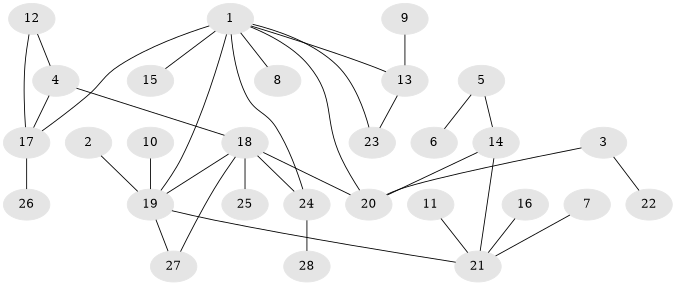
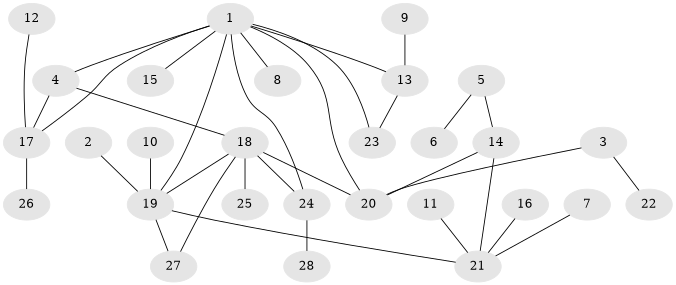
(44, 50) -> (135, 50)
